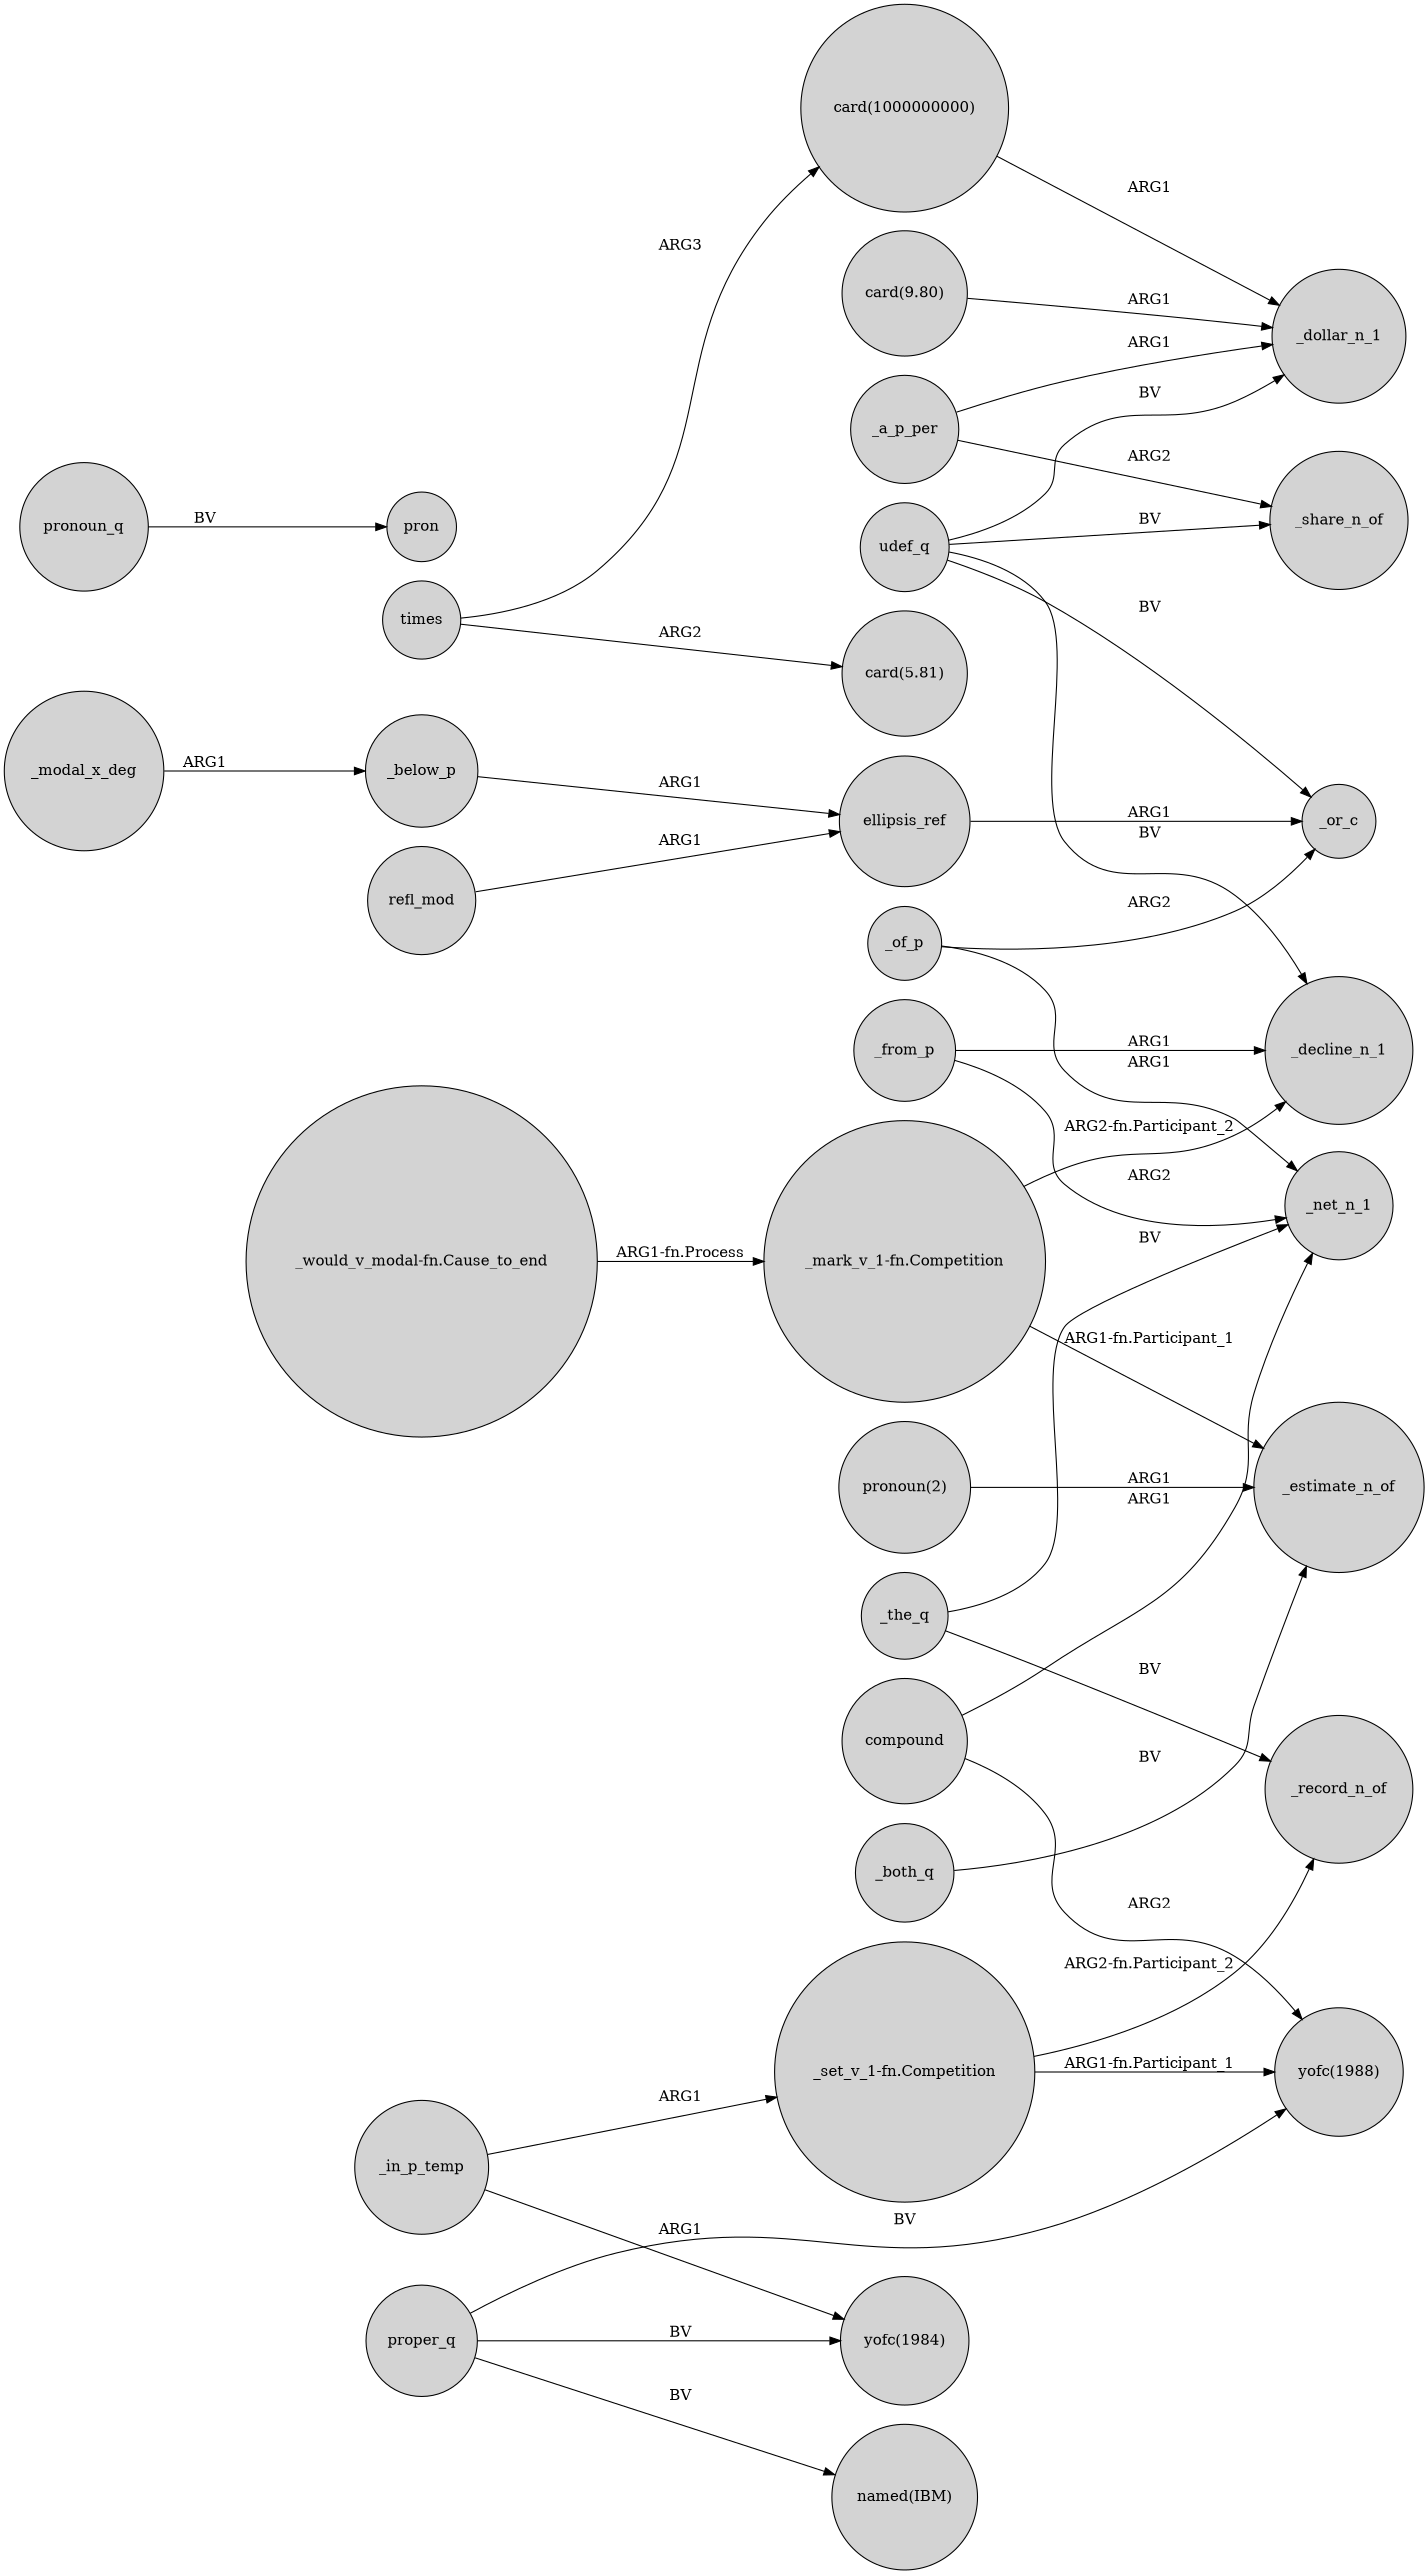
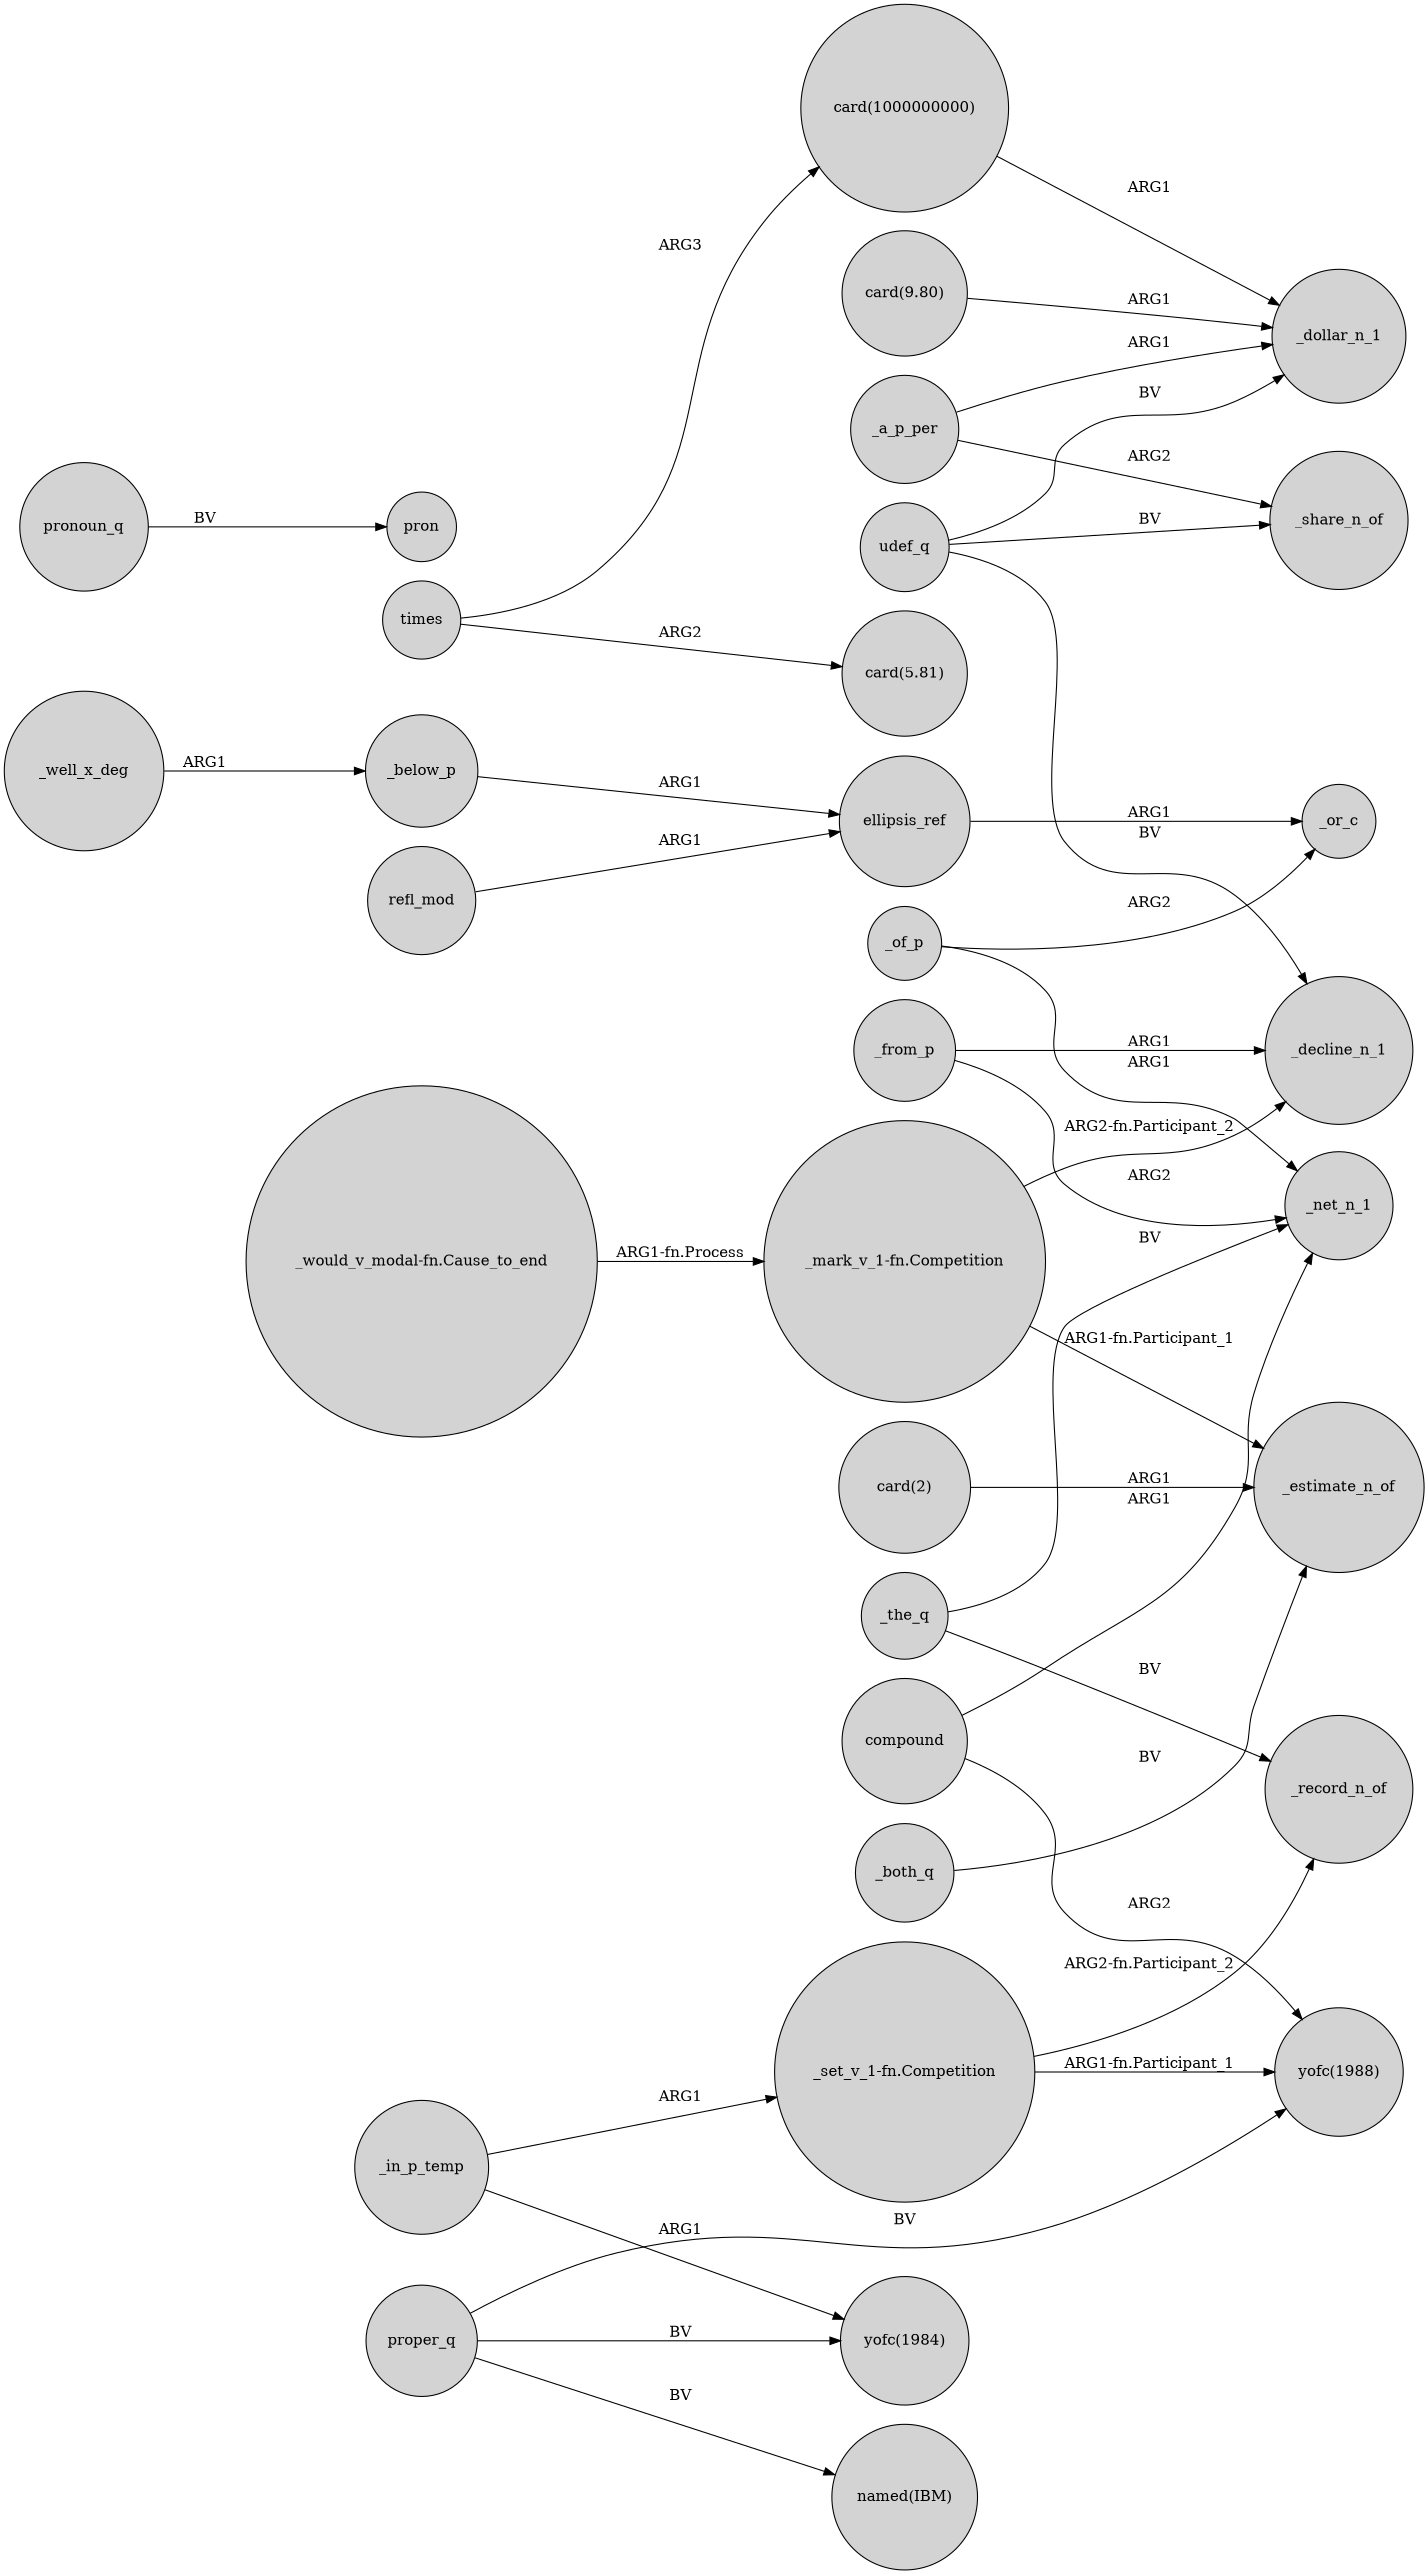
(1135, 659) -> none
(84, 771) -> (84, 771)
(905, 1487) -> (905, 1487)
